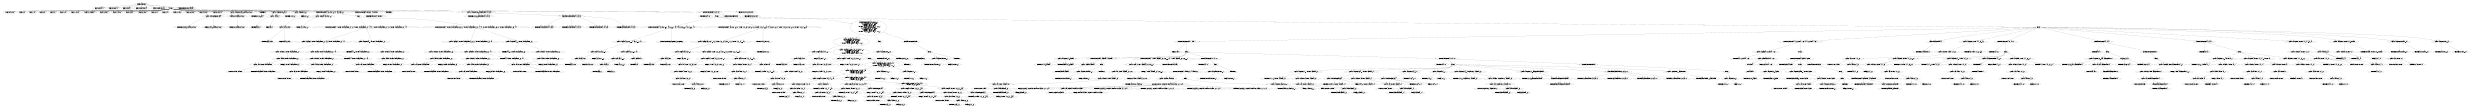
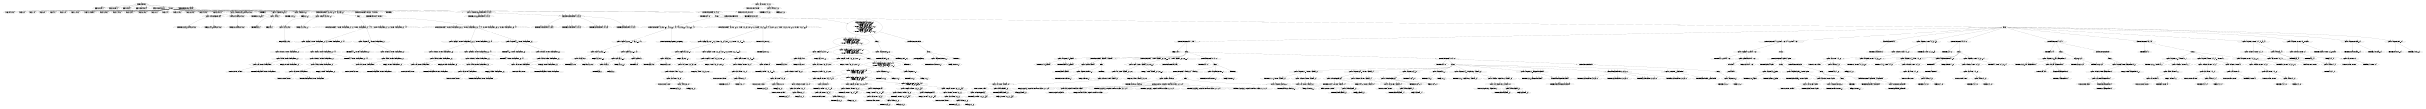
(267, 42) -> none
(1876, 65) -> none
